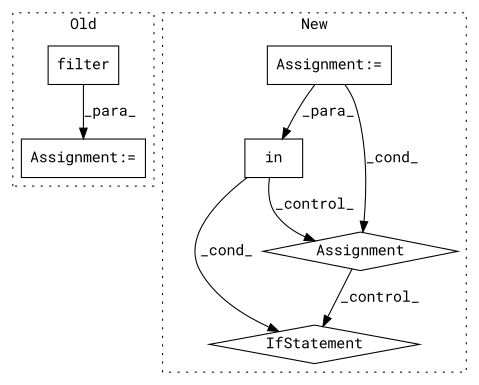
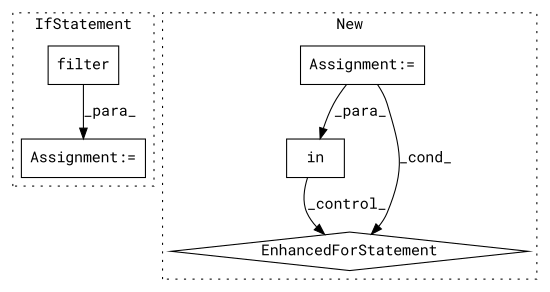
(83, 25) -> (83, 25)
(360, 251) -> (350, 251)
(314, 344) -> none
